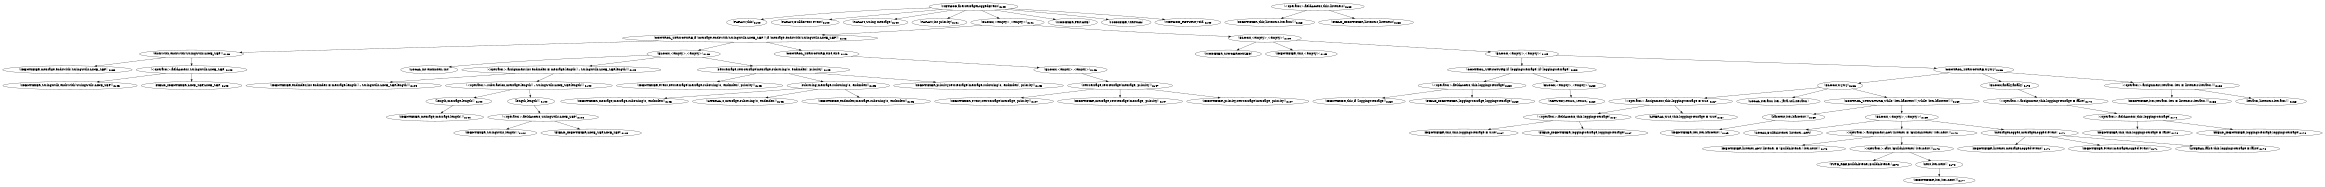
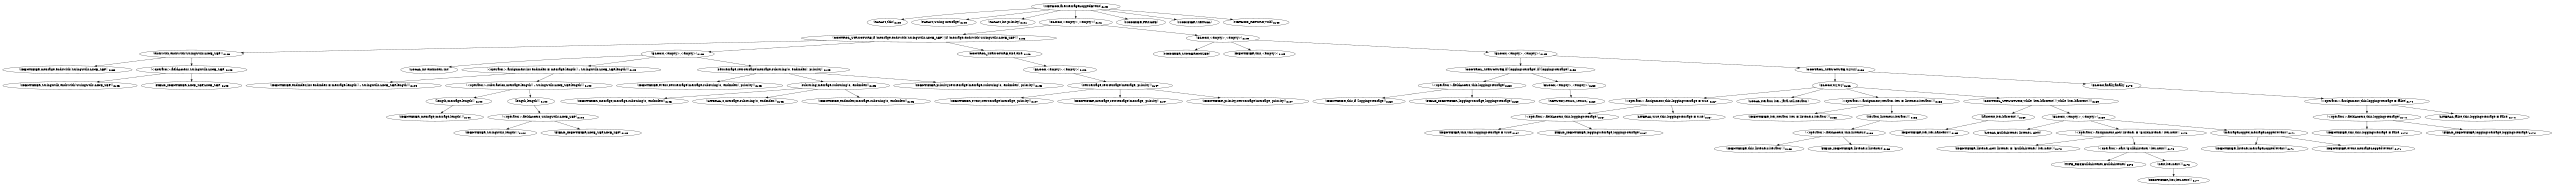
(805, 22) -> none
(2067, 77) -> (1861, 93)
none -> (1867, 125)
(2127, 141) -> (2421, 109)
